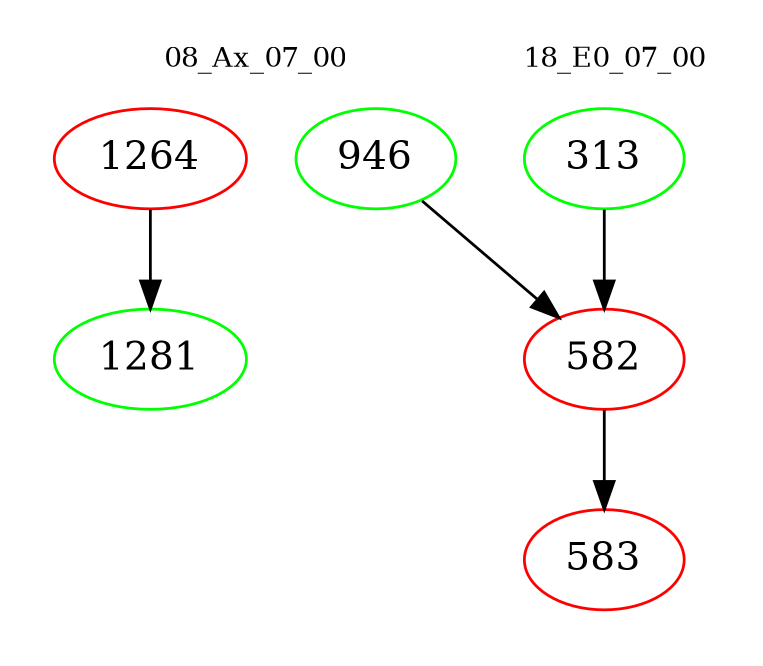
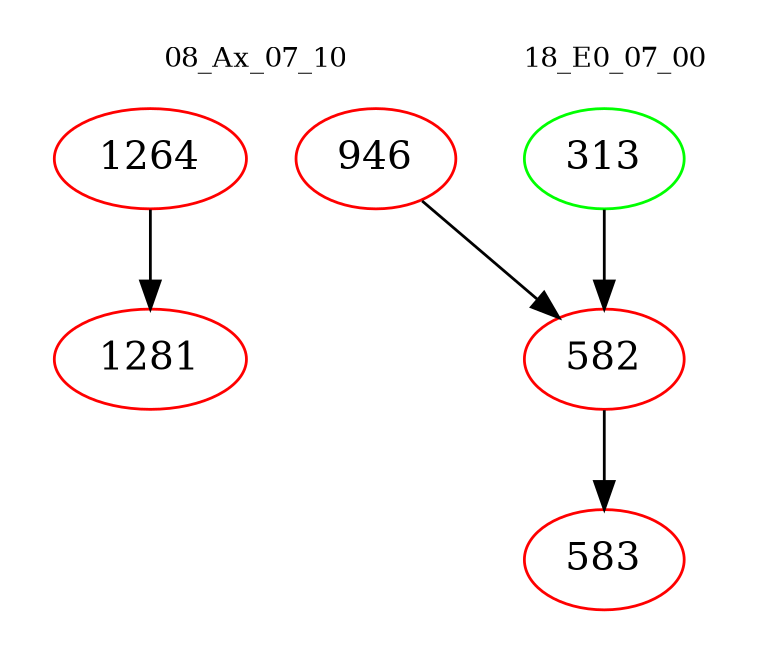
(256, 60) -> (256, 60)
(376, 159) -> (376, 159)
(150, 359) -> (150, 359)
